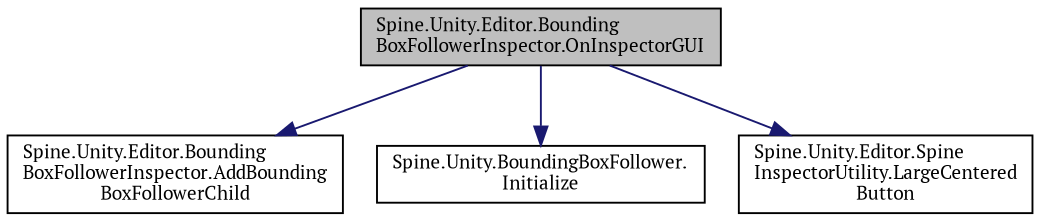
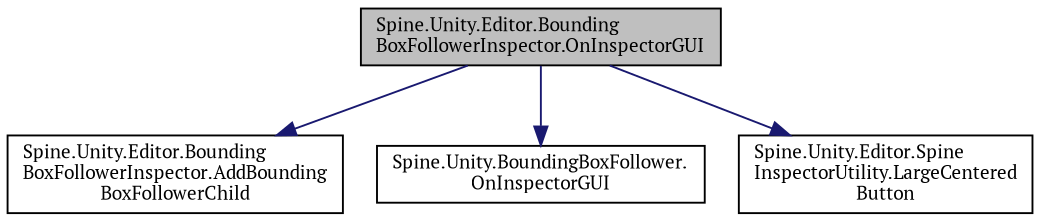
(541, 174) -> (541, 174)
